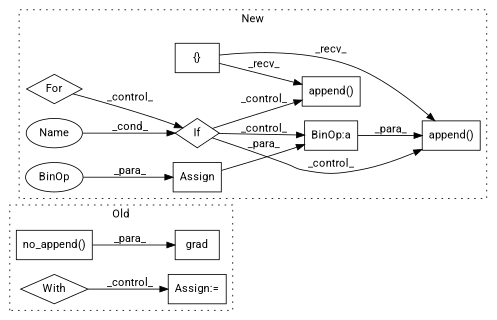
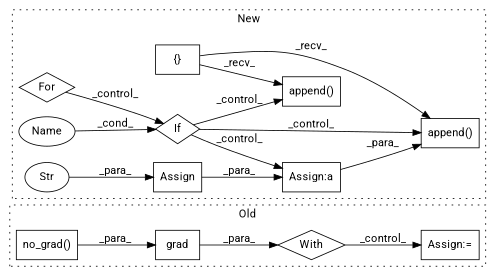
(331, 136) -> (311, 177)
(54, 177) -> (47, 177)
(54, 245) -> (47, 245)
none -> (234, 245)
